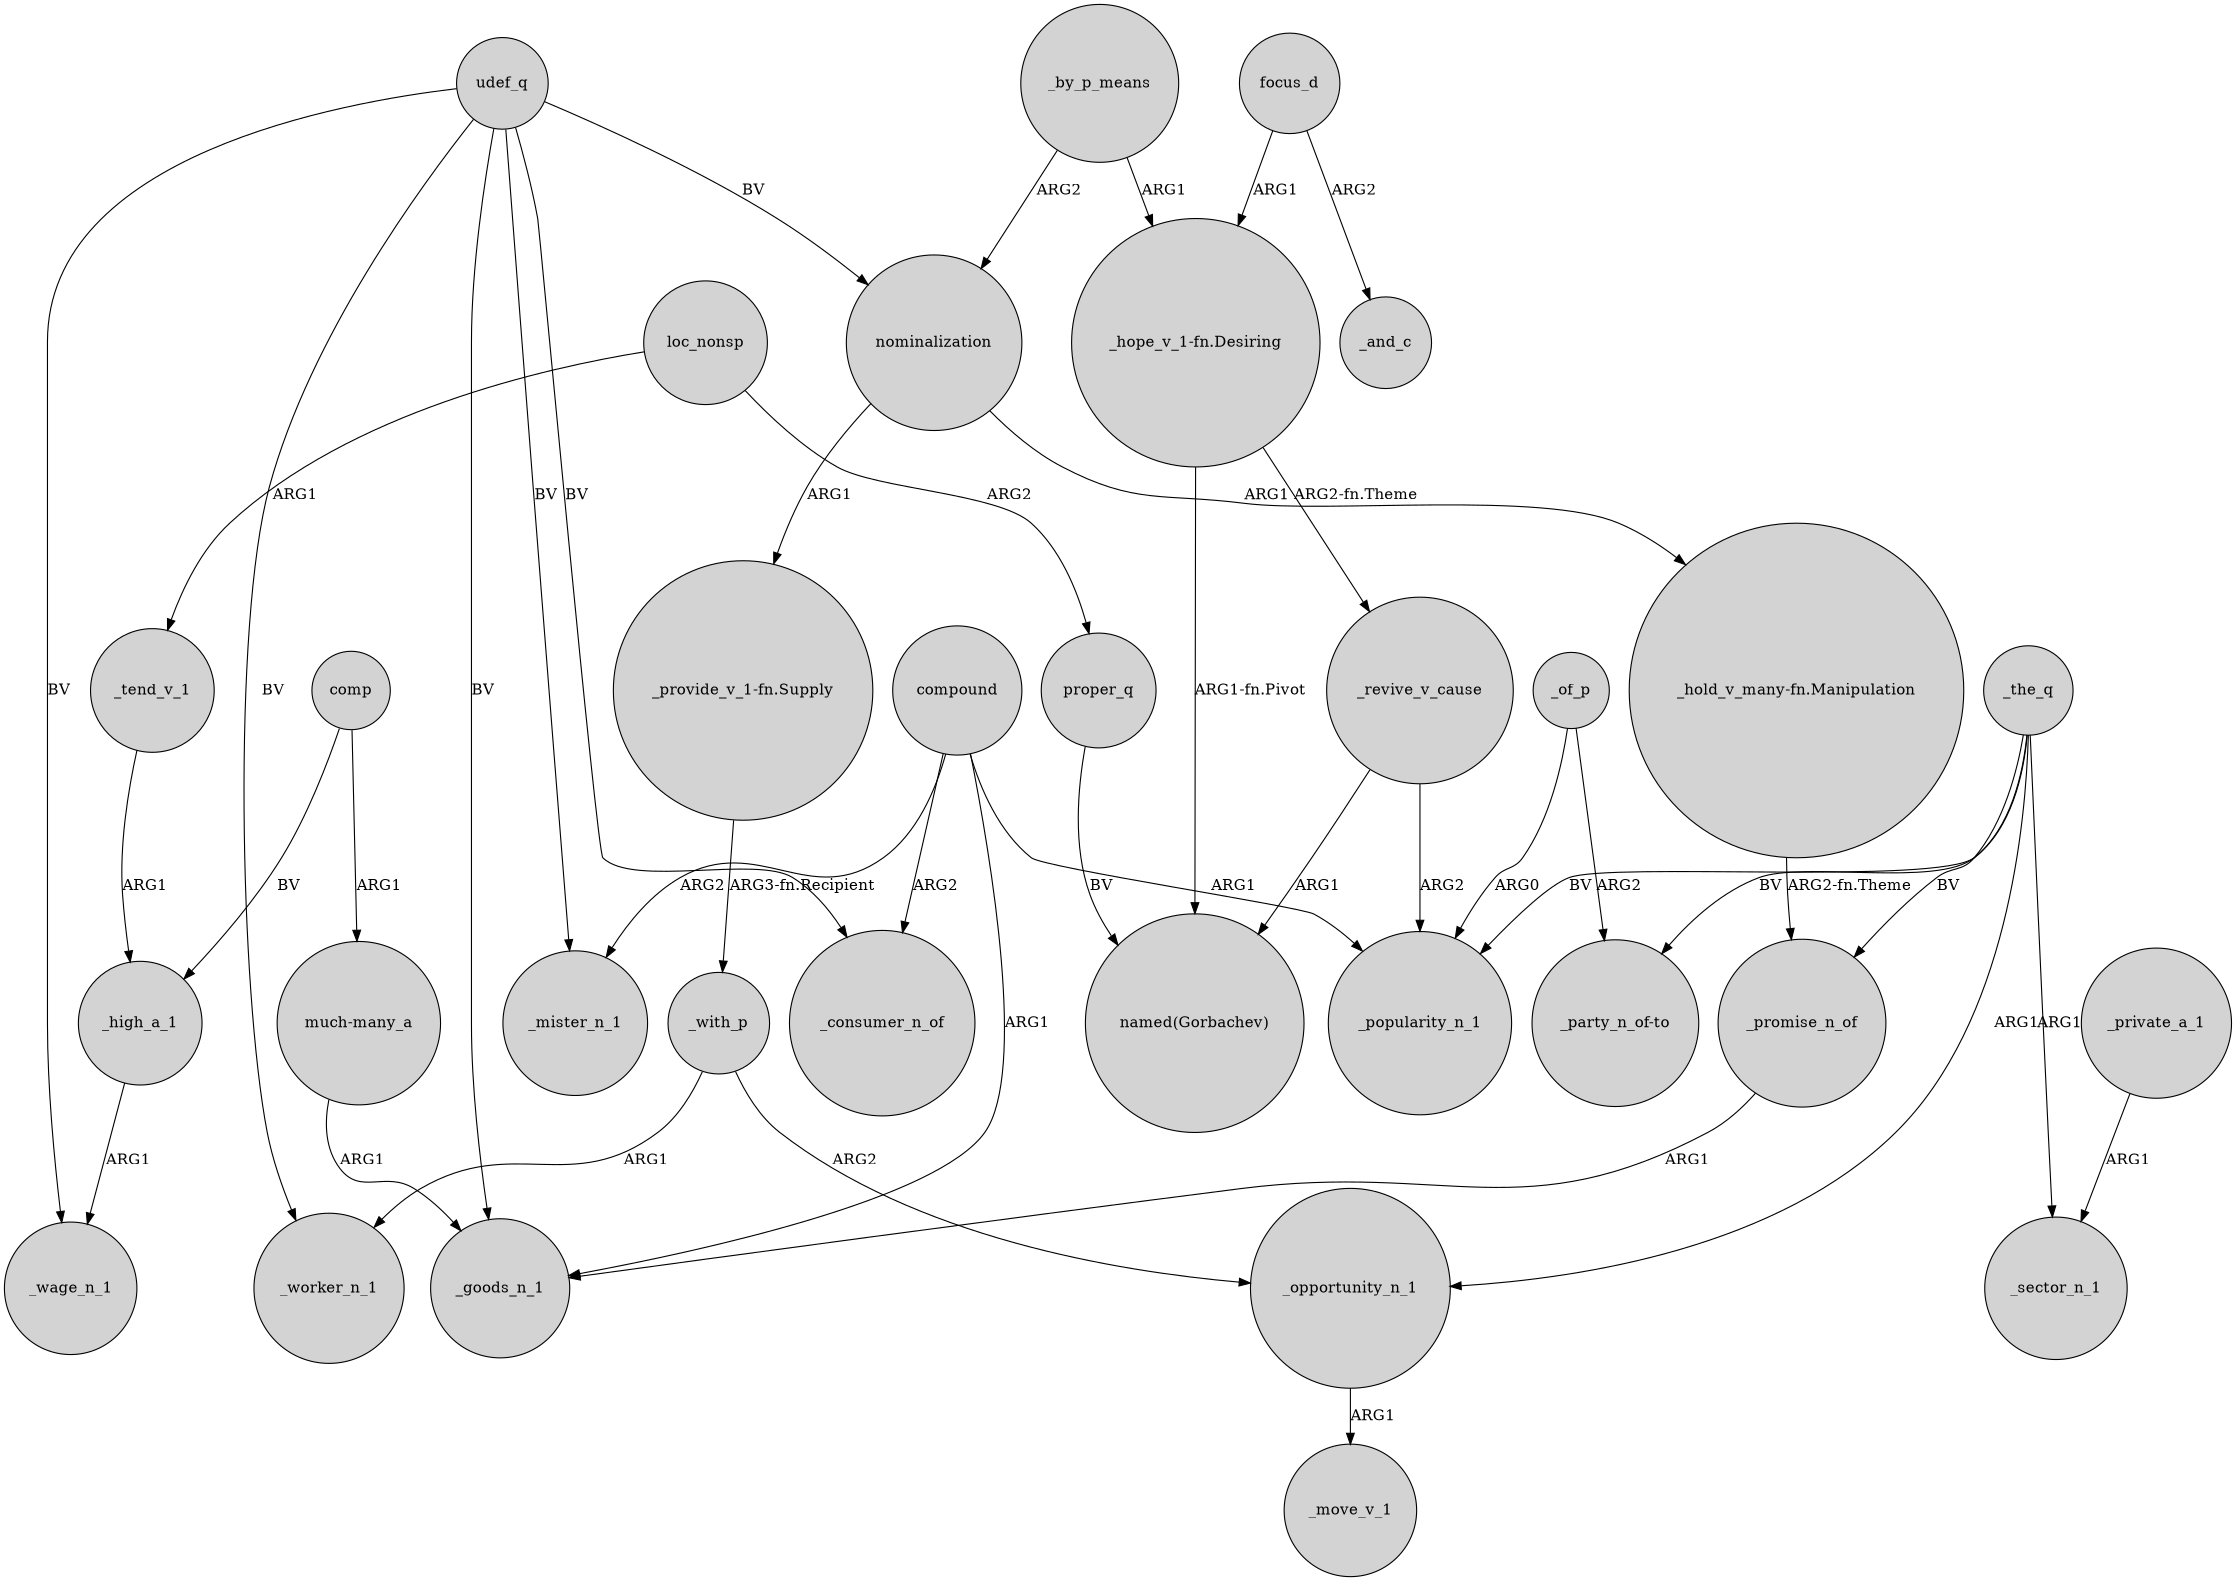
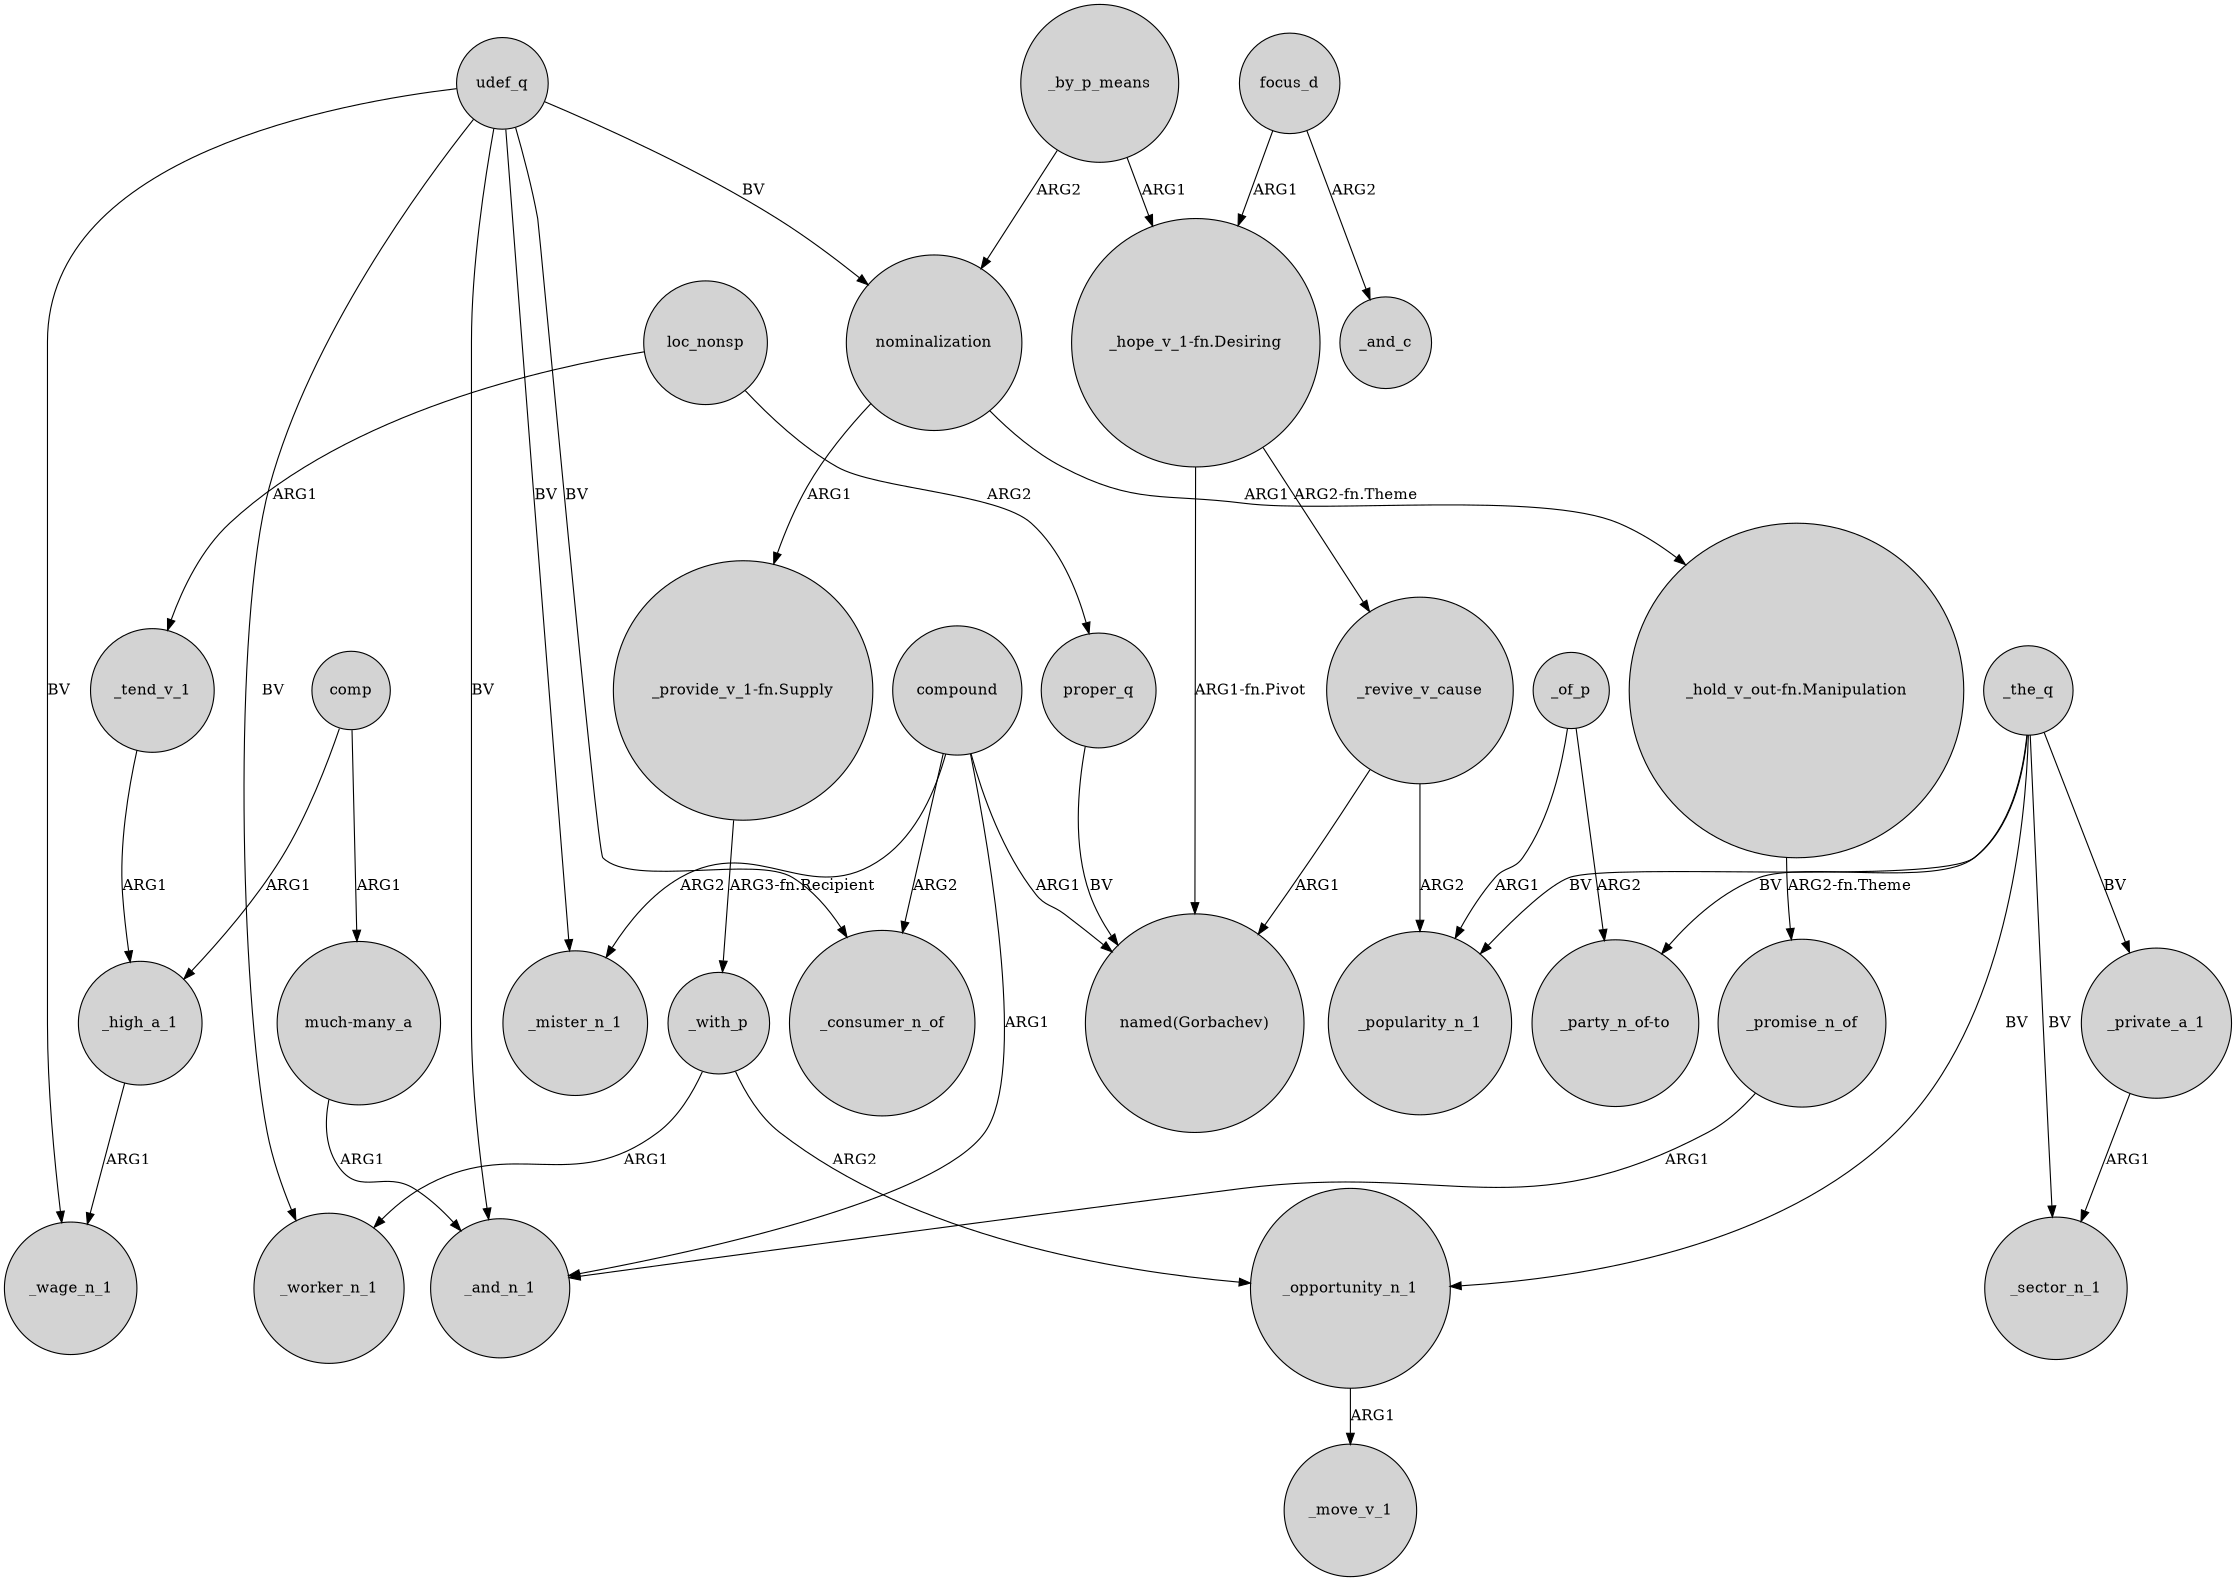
(1796, 690) -> (1796, 690)
(1938, 877) -> (2085, 837)
(1137, 881) -> (1016, 865)
(289, 886) -> (289, 886)
(1518, 886) -> (1518, 886)
(2017, 1023) -> (2017, 1023)
(2060, 1023) -> (2060, 1023)
(500, 1288) -> (500, 1288)
